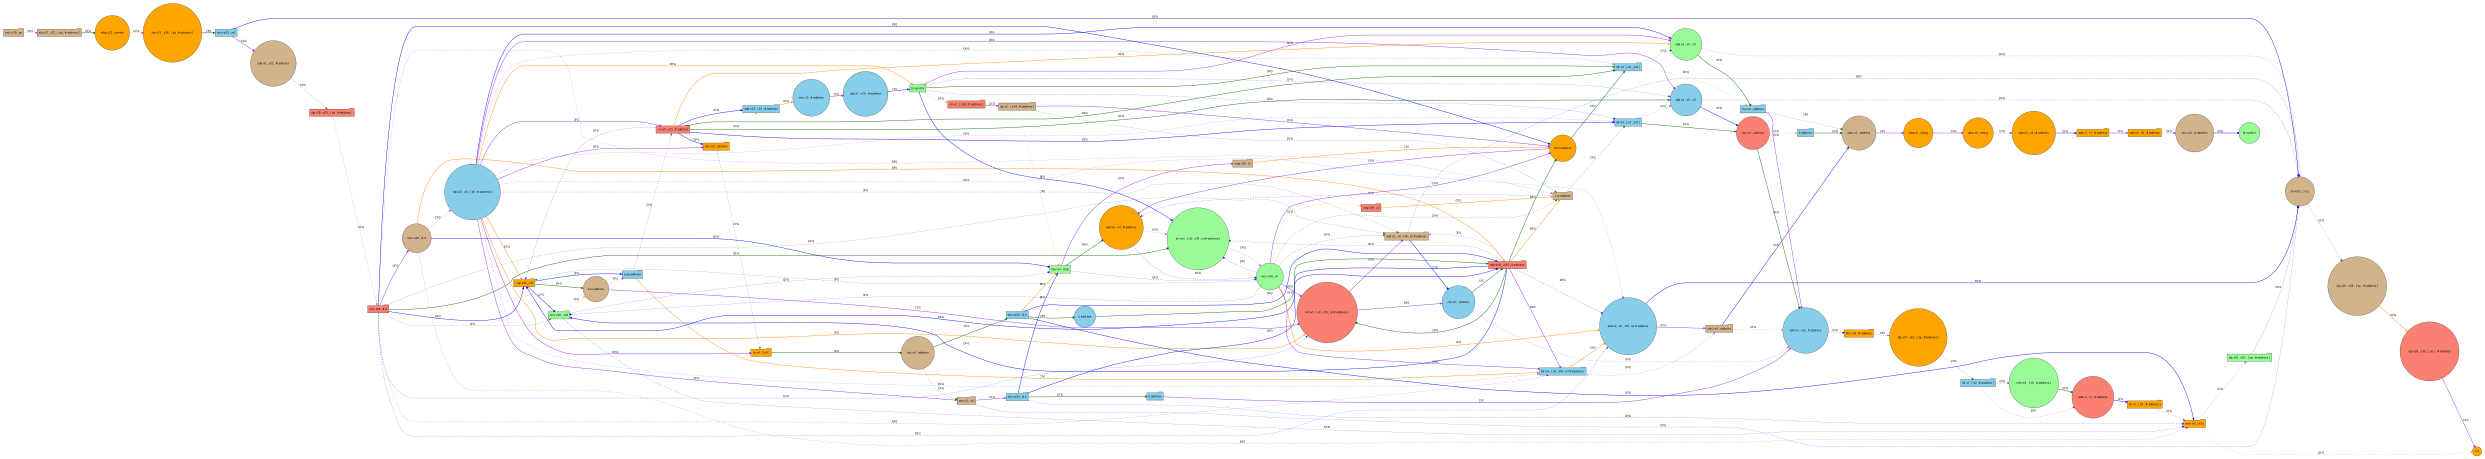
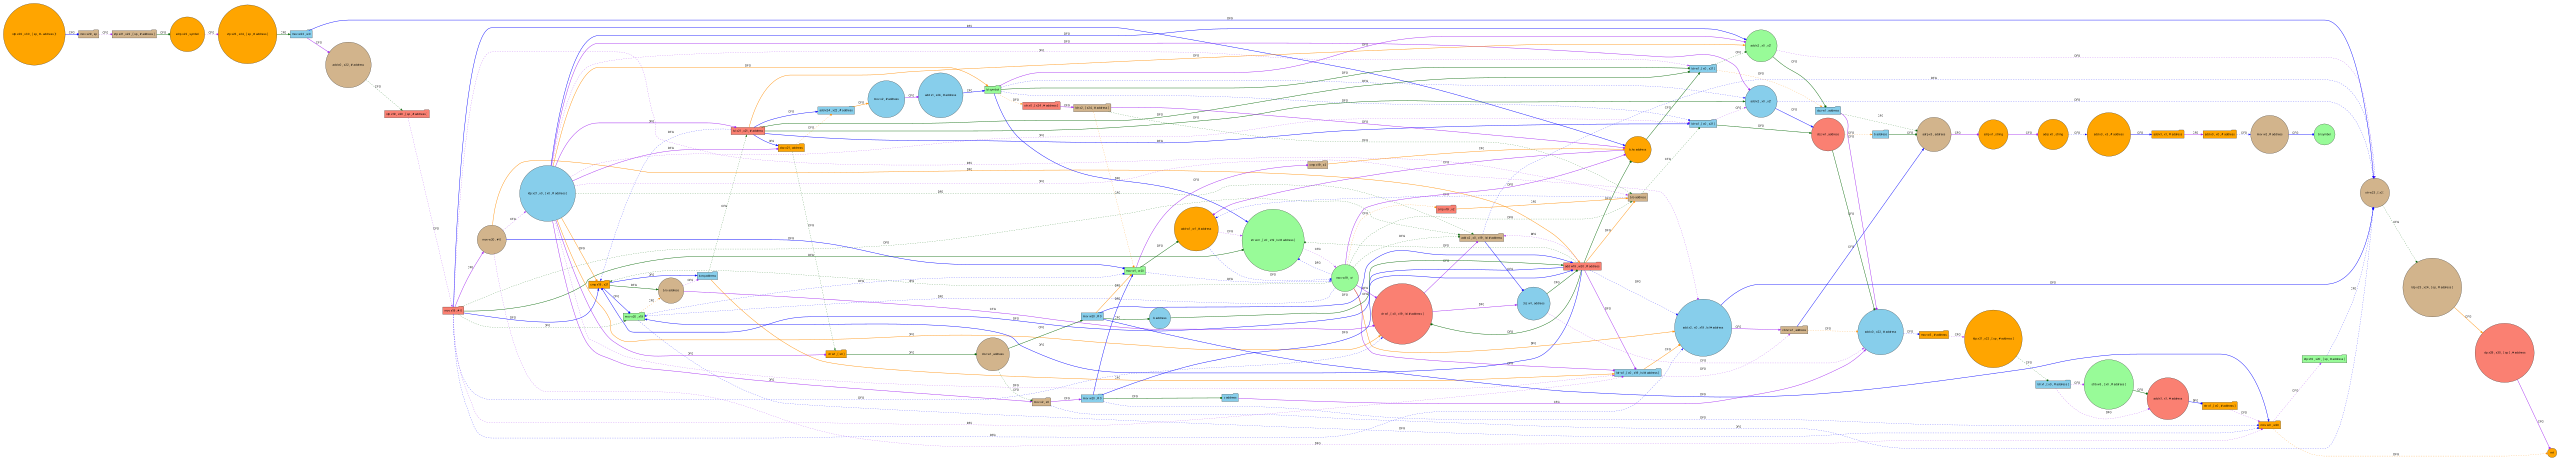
none -> (34, 34)
